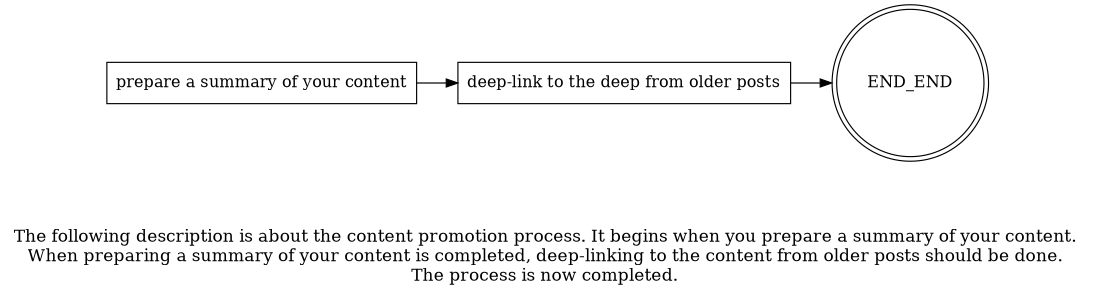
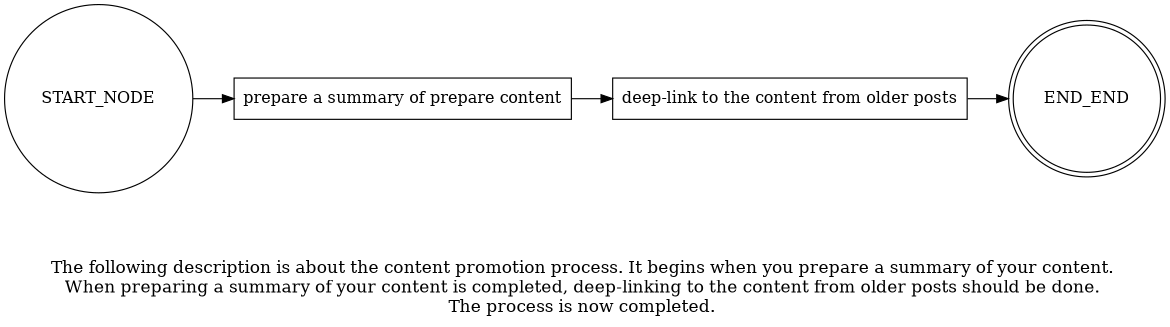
(262, 83) -> (403, 99)
(624, 83) -> (790, 99)
none -> (99, 99)
